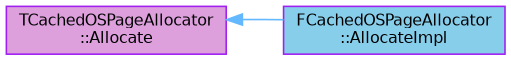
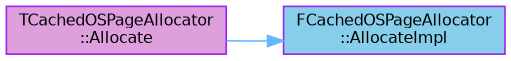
(263, 20) -> (247, 41)
